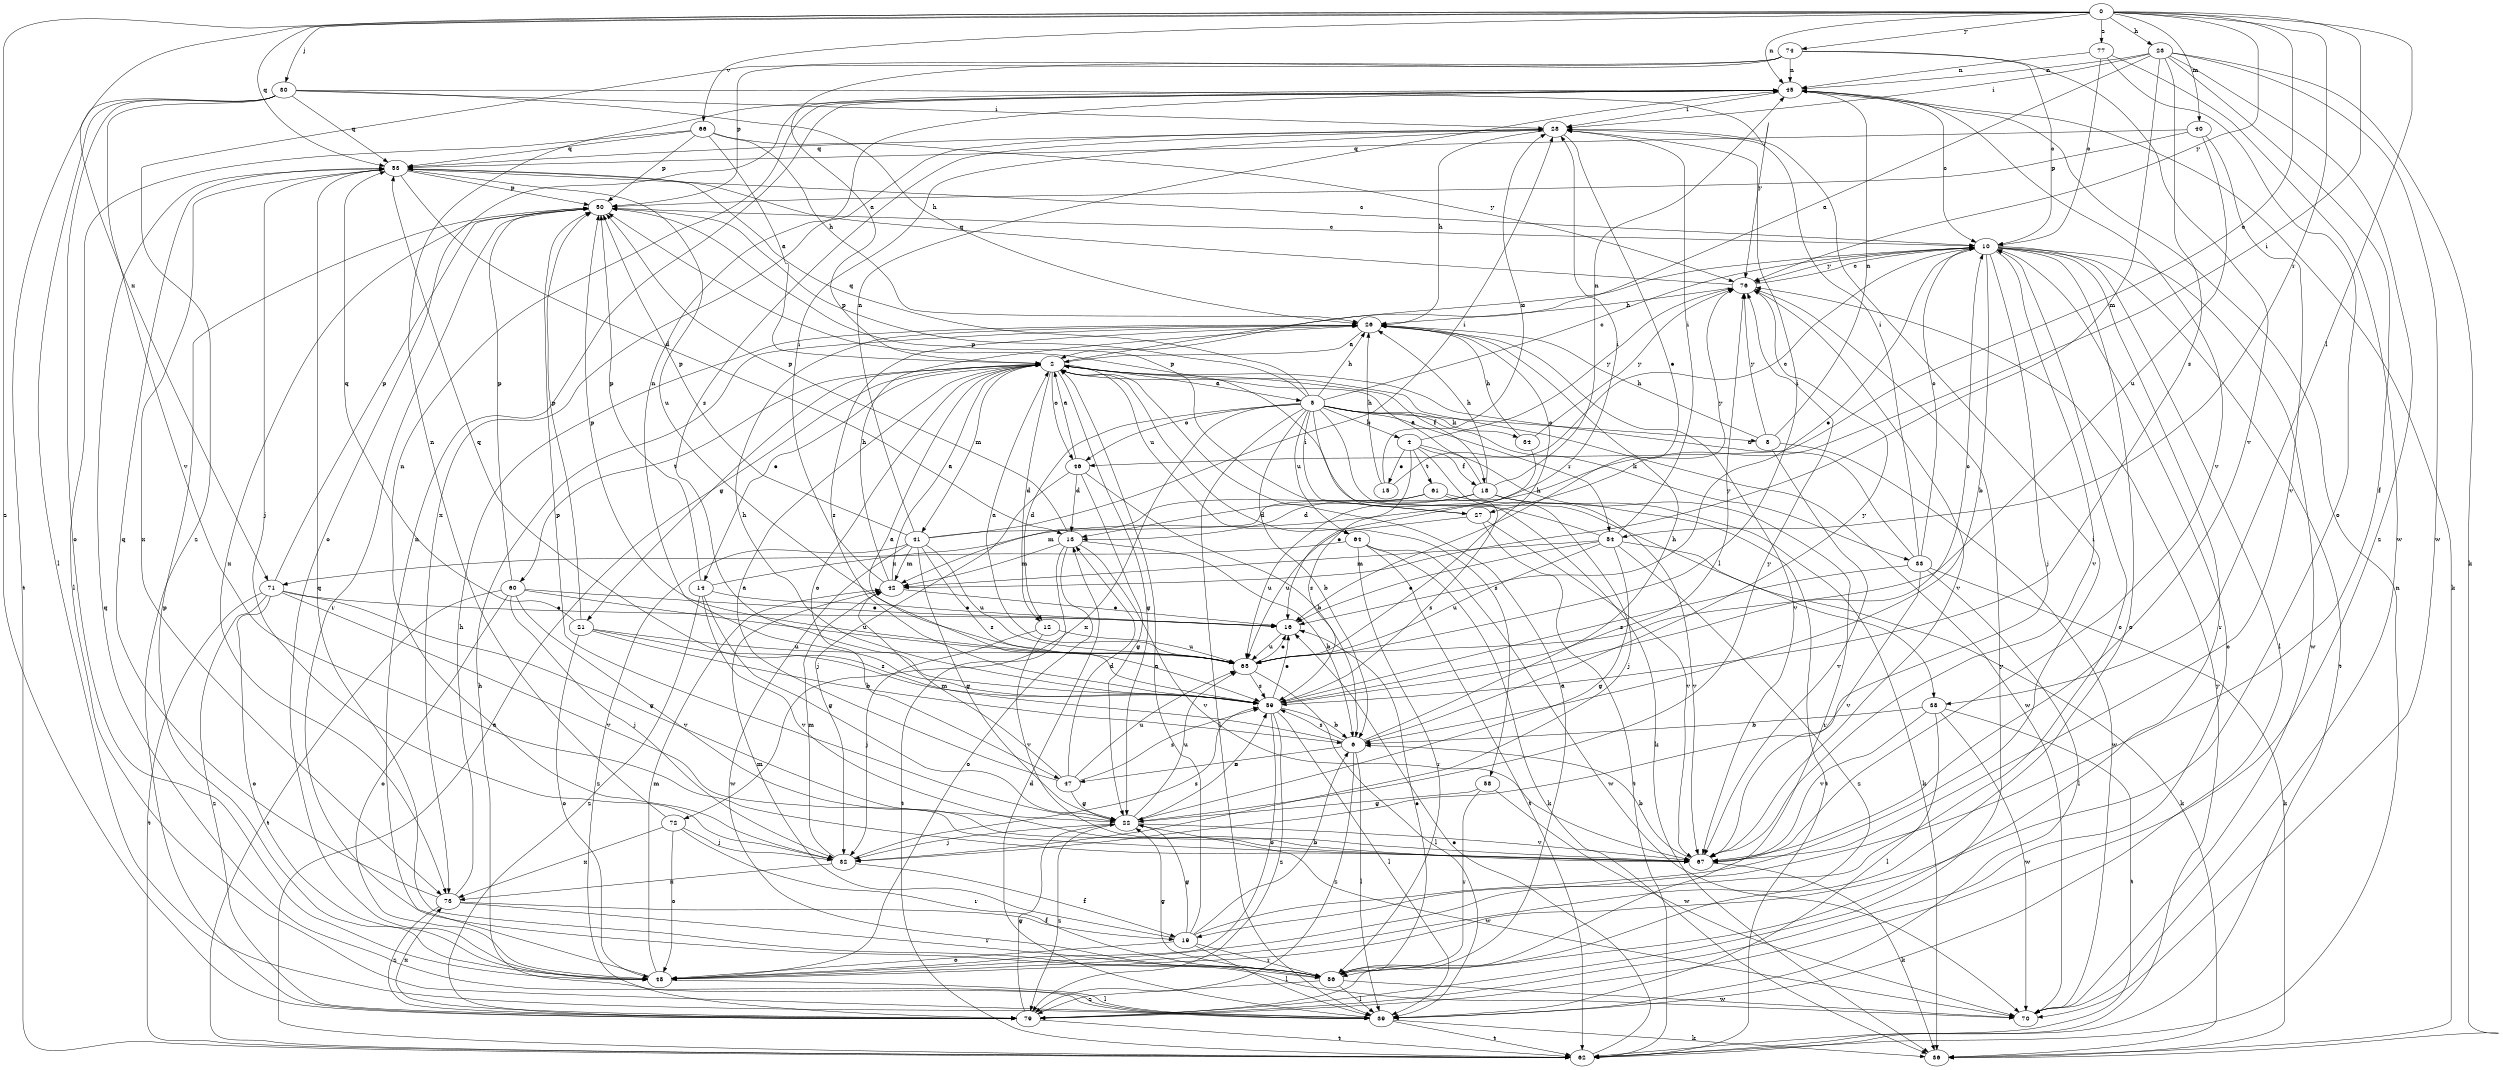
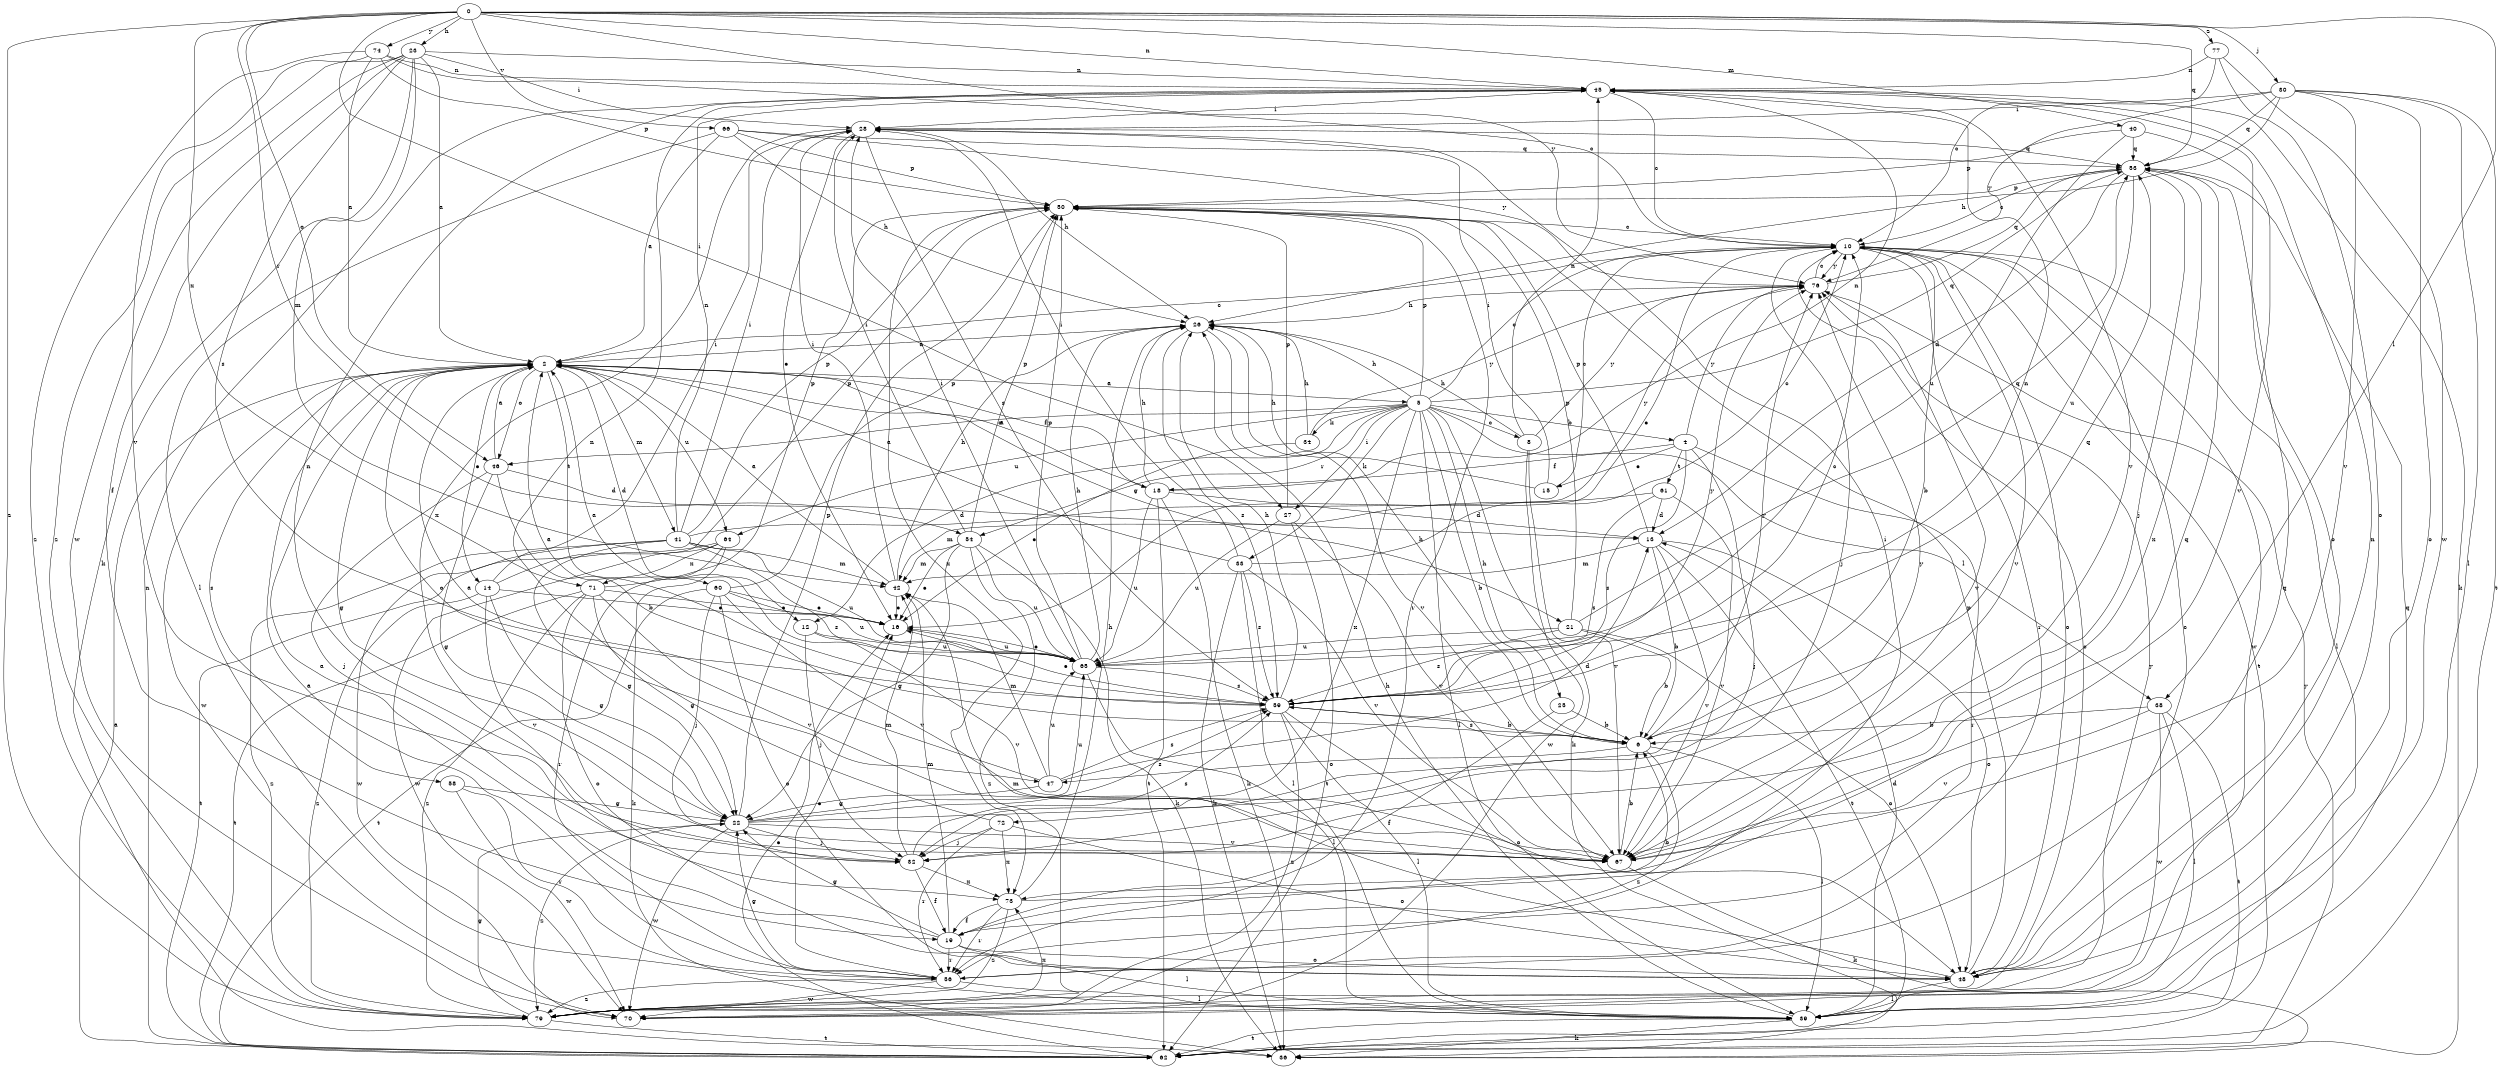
none -> (1562, 706)
